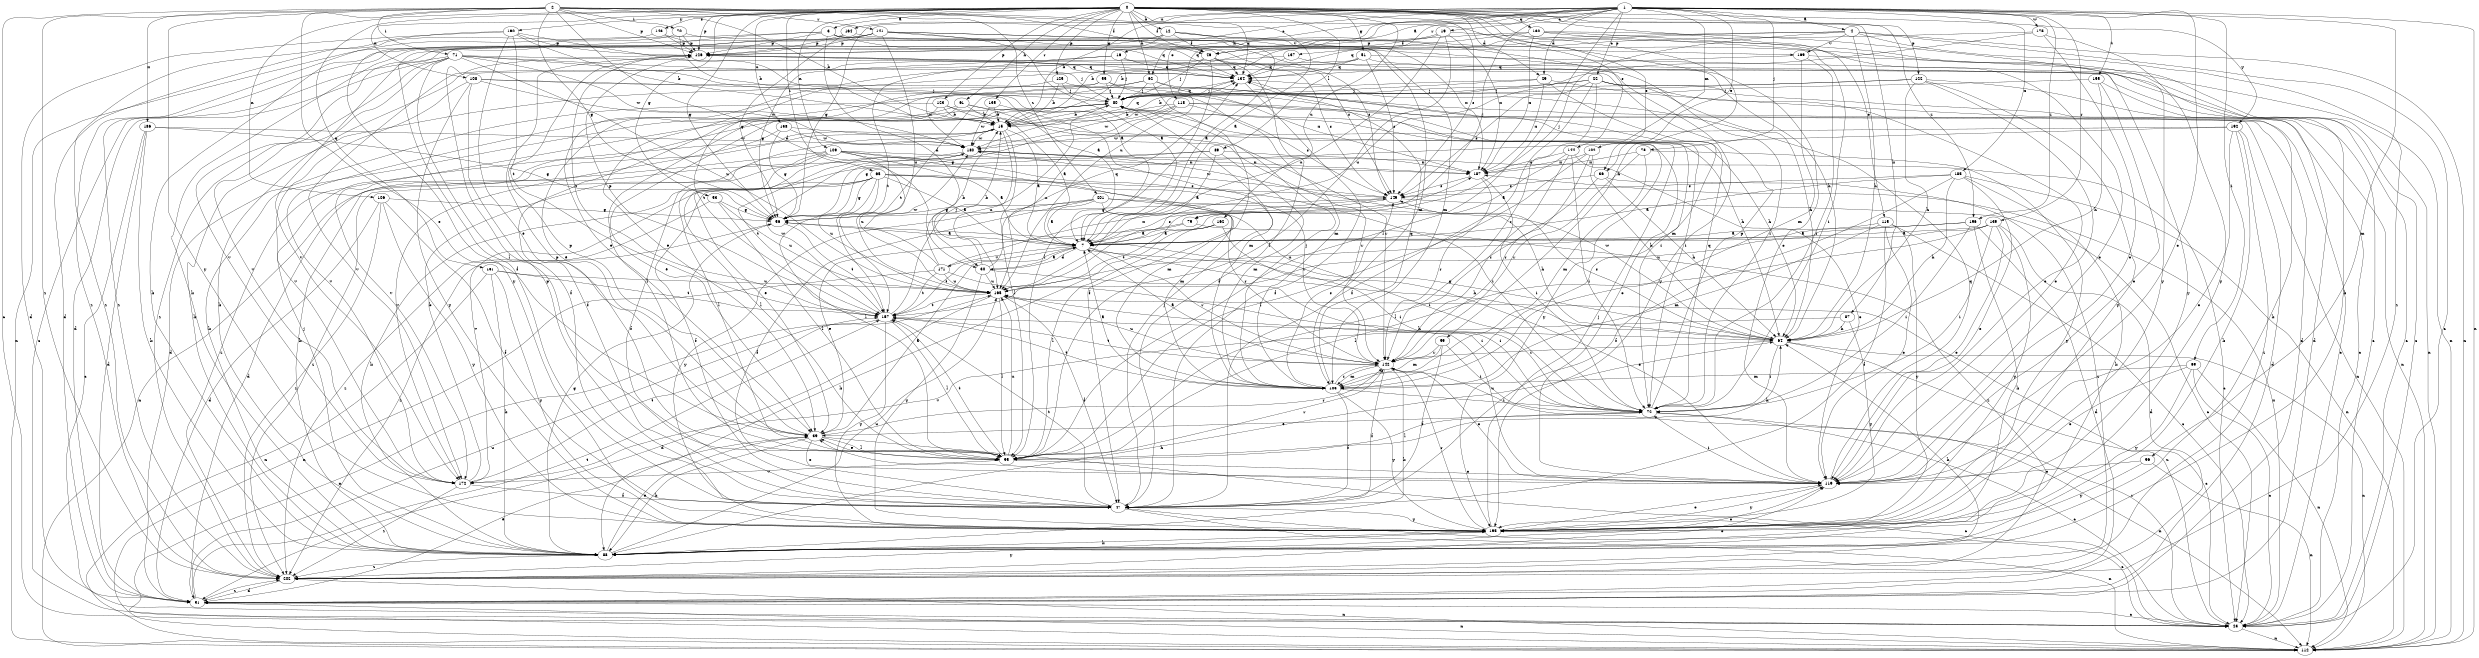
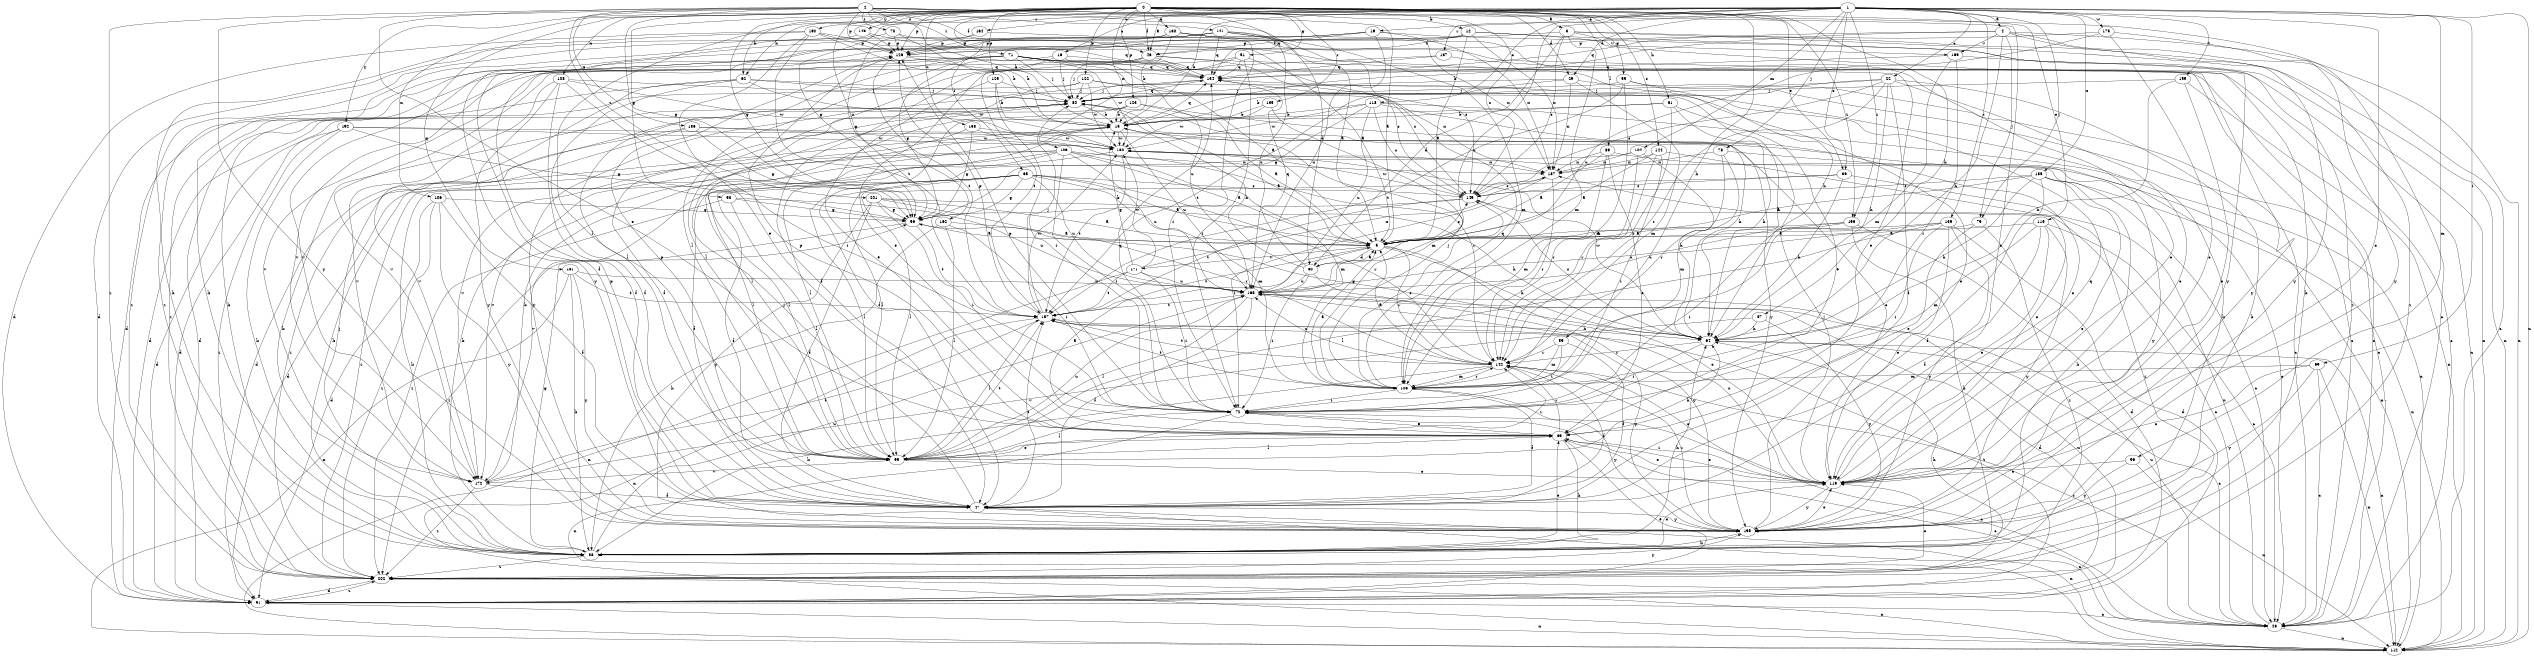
(2165, 86) -> none
(1083, 246) -> (1377, 246)
